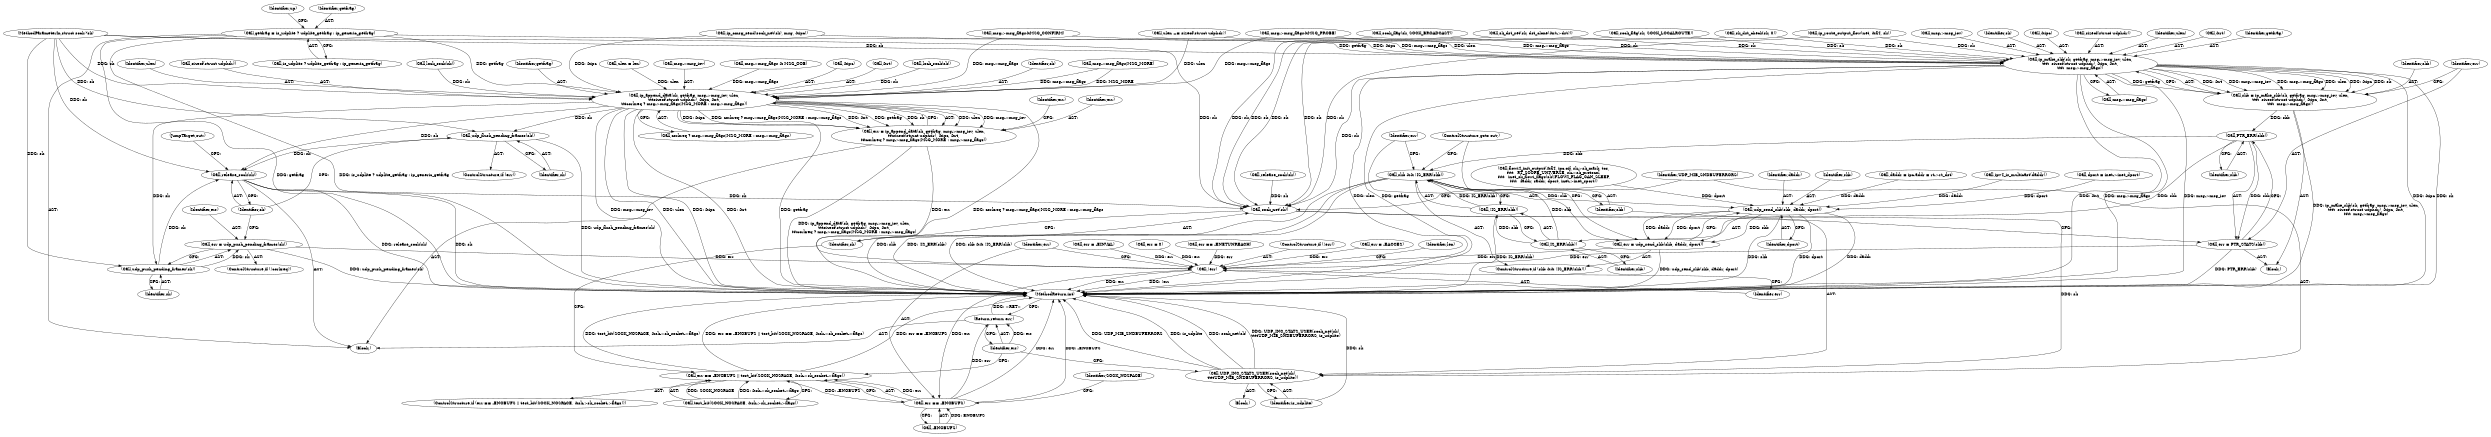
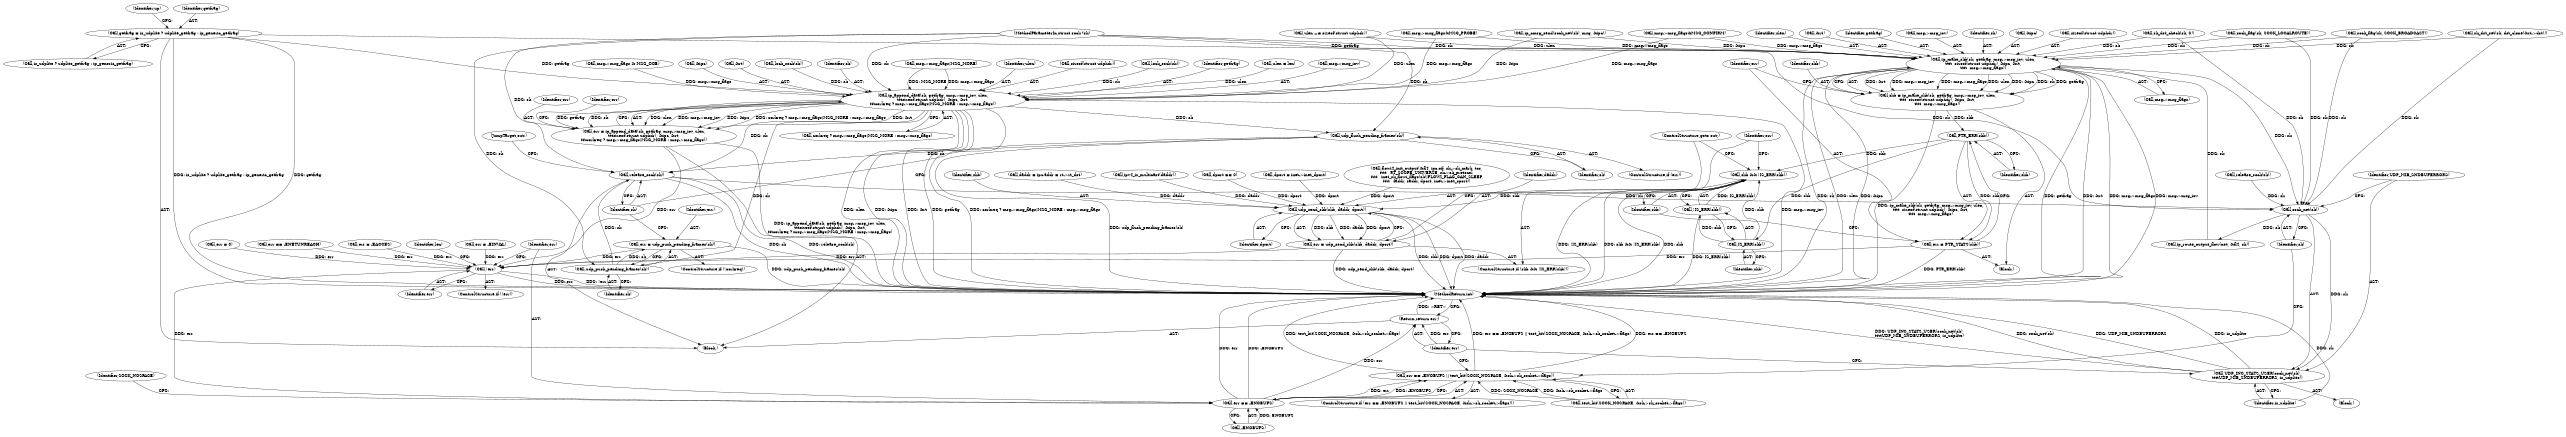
(1476, 59) -> (2253, 225)
none -> (1220, 175)
(1256, 257) -> (485, 281)
